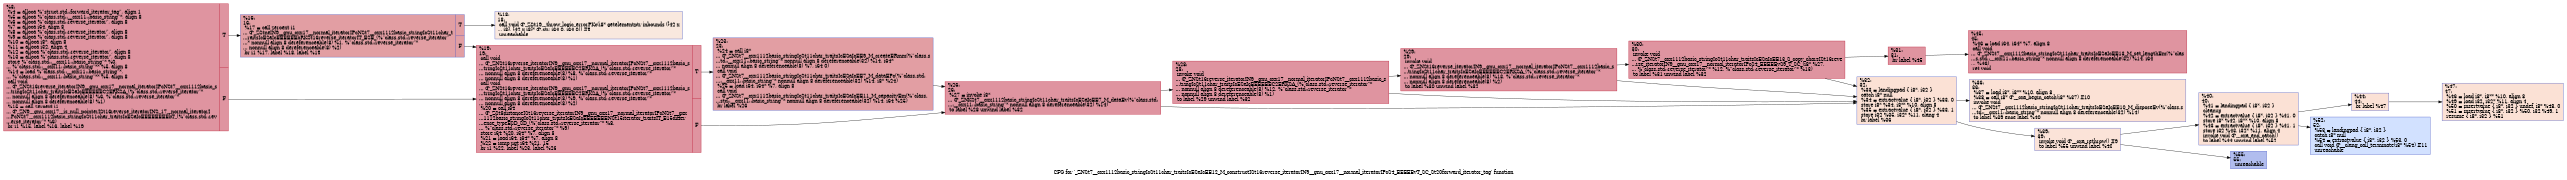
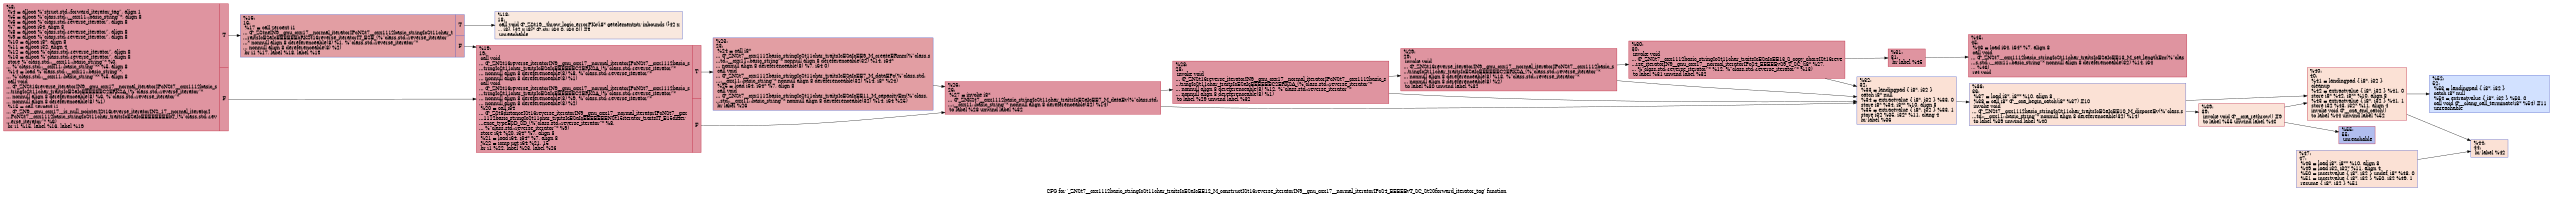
none -> (2245, 98)
(2414, 102) -> (2443, 156)
(2370, 107) -> (2489, 153)
(2006, 118) -> (2010, 122)
(2249, 119) -> (2357, 94)
(1994, 131) -> (2191, 112)
(2078, 139) -> (2242, 115)
(2249, 160) -> (2357, 135)
